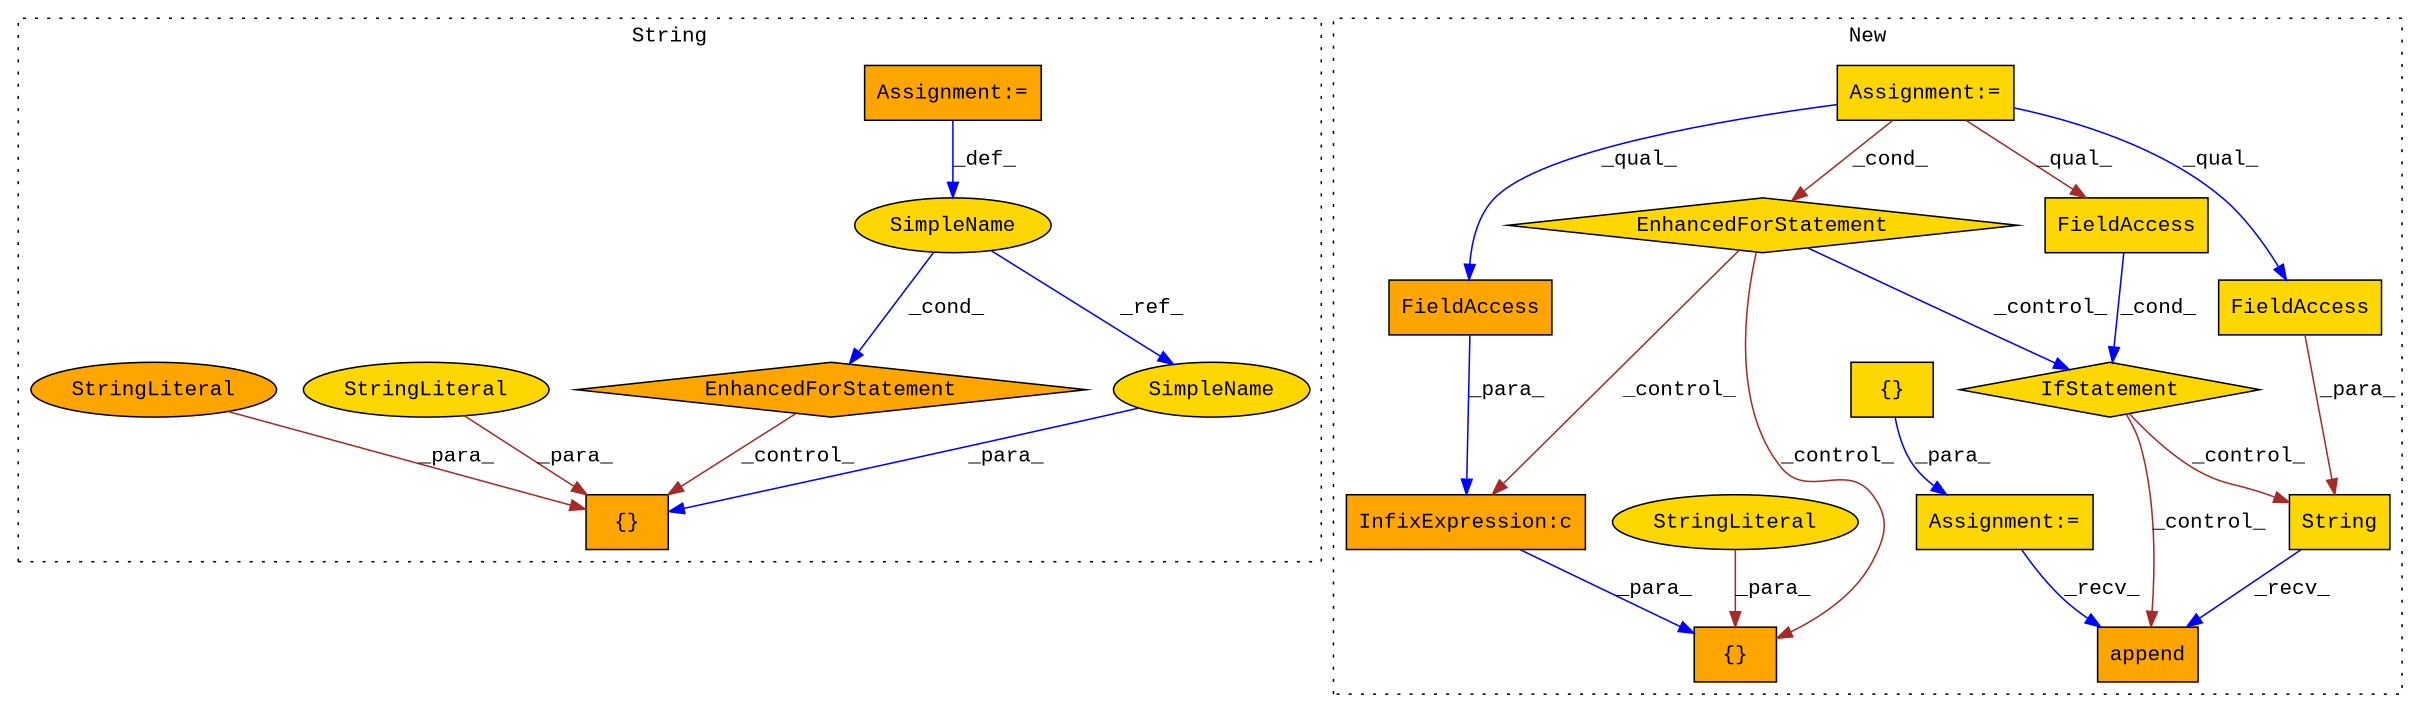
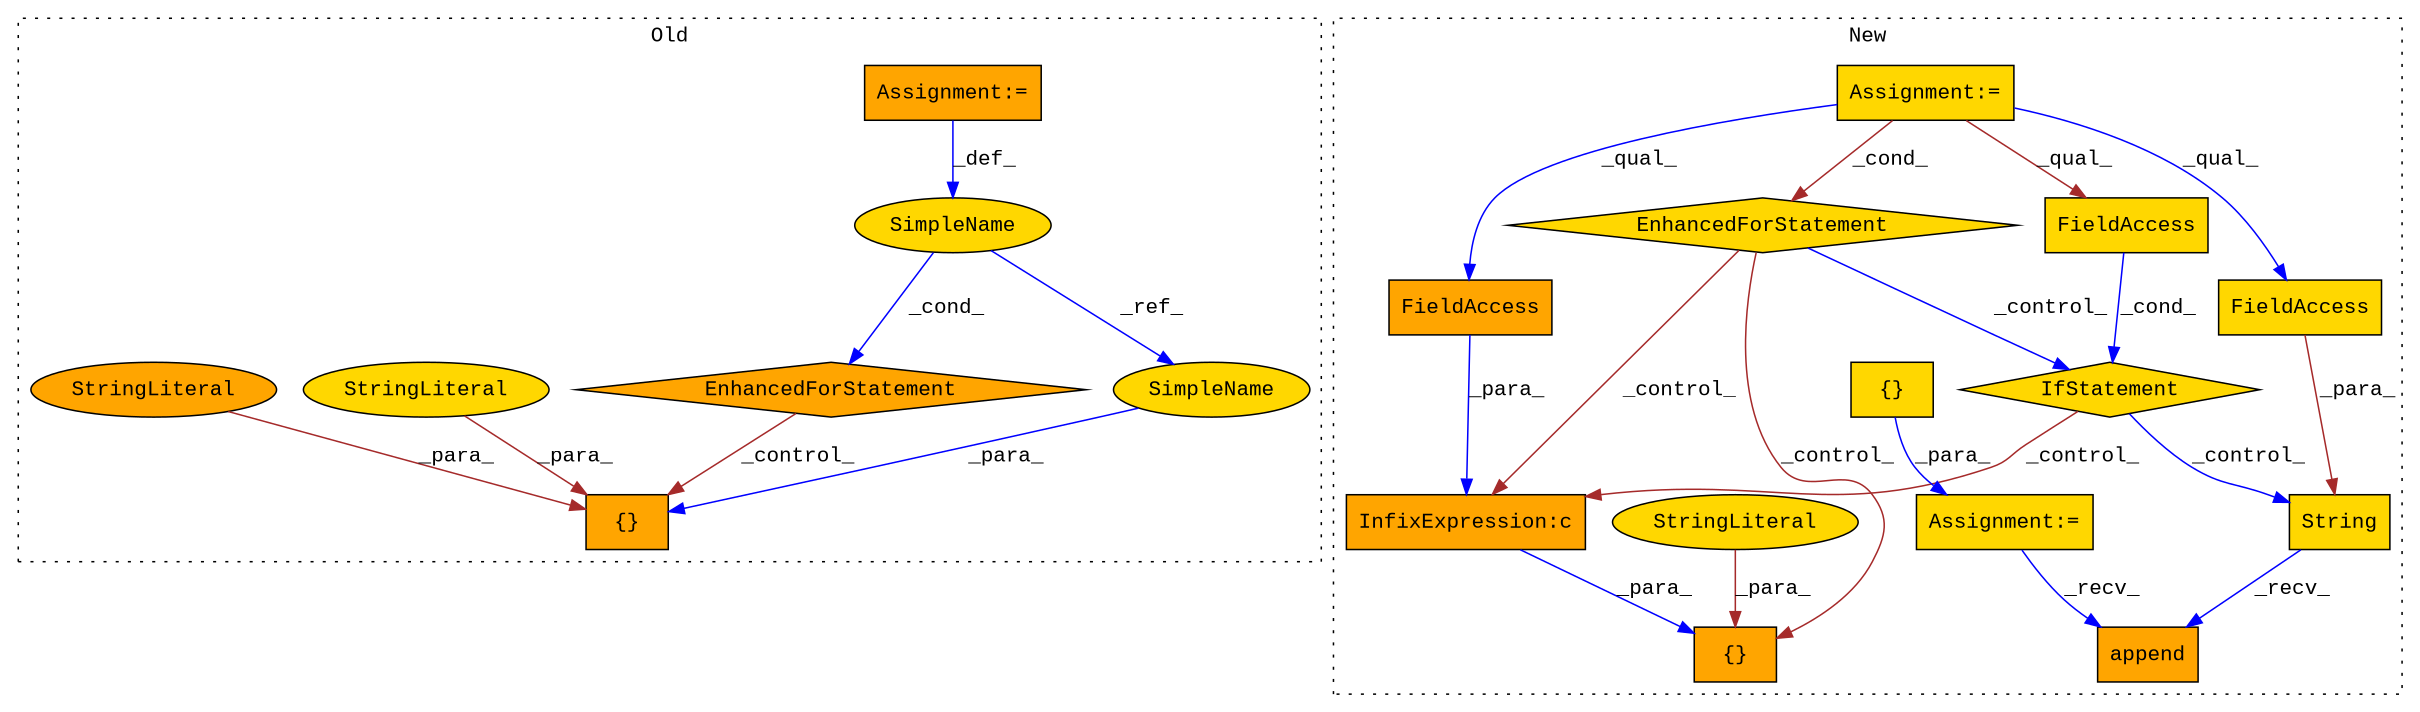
(670, 36) -> (670, 36)
(2194, 469) -> (2194, 469)
(2152, 511) -> (1849, 494)
